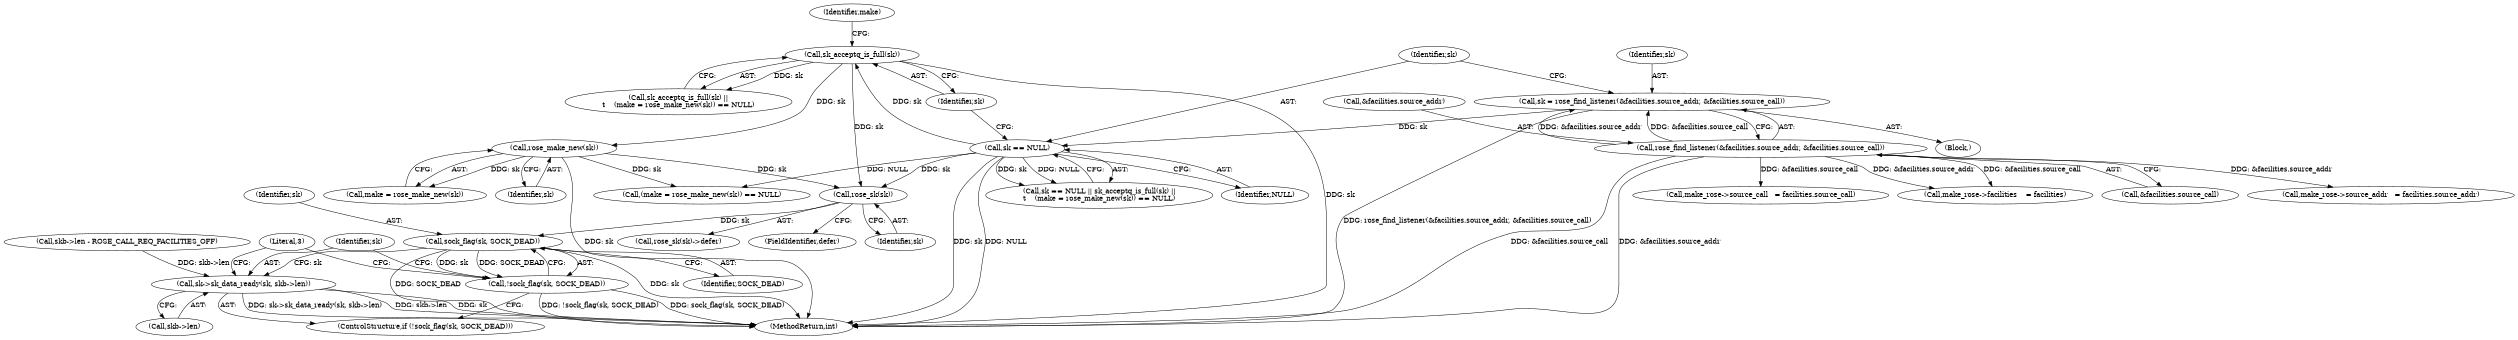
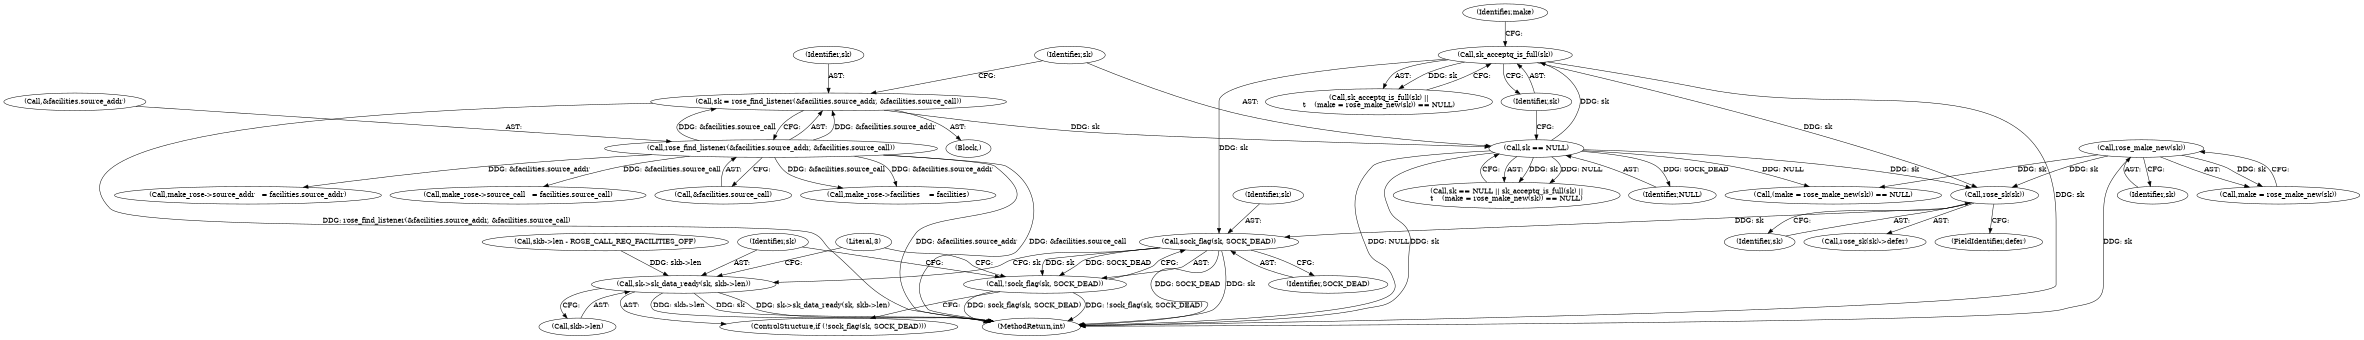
(742, 131) -> (1267, 80)
(1183, 170) -> (1696, 170)
